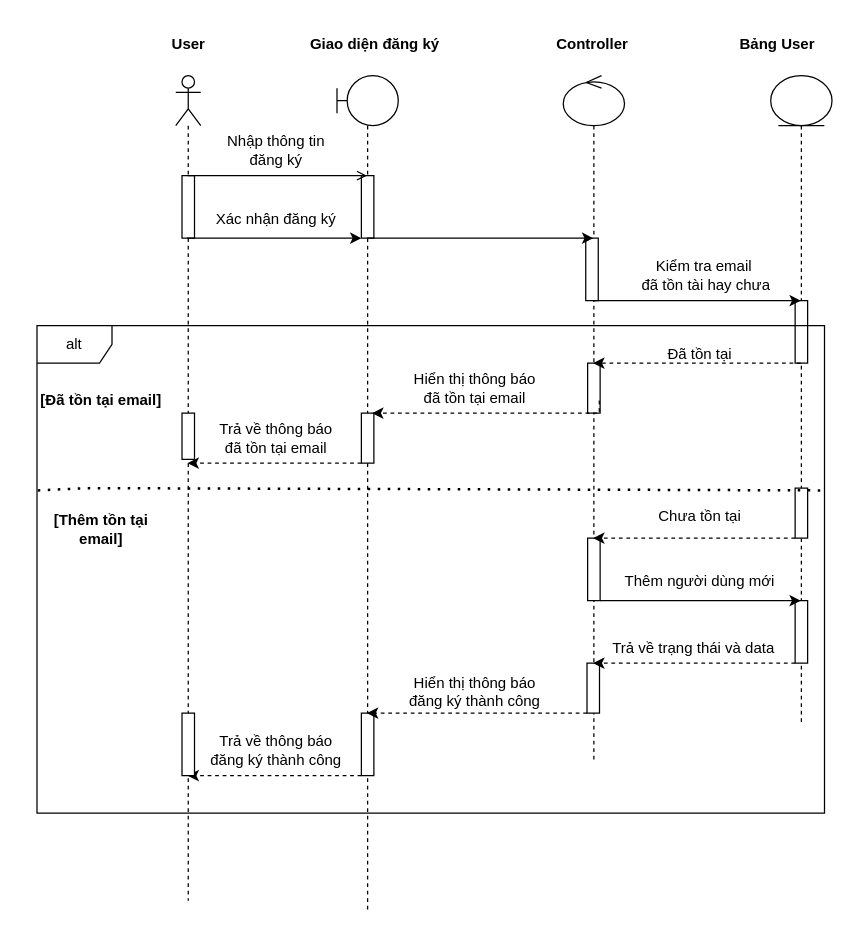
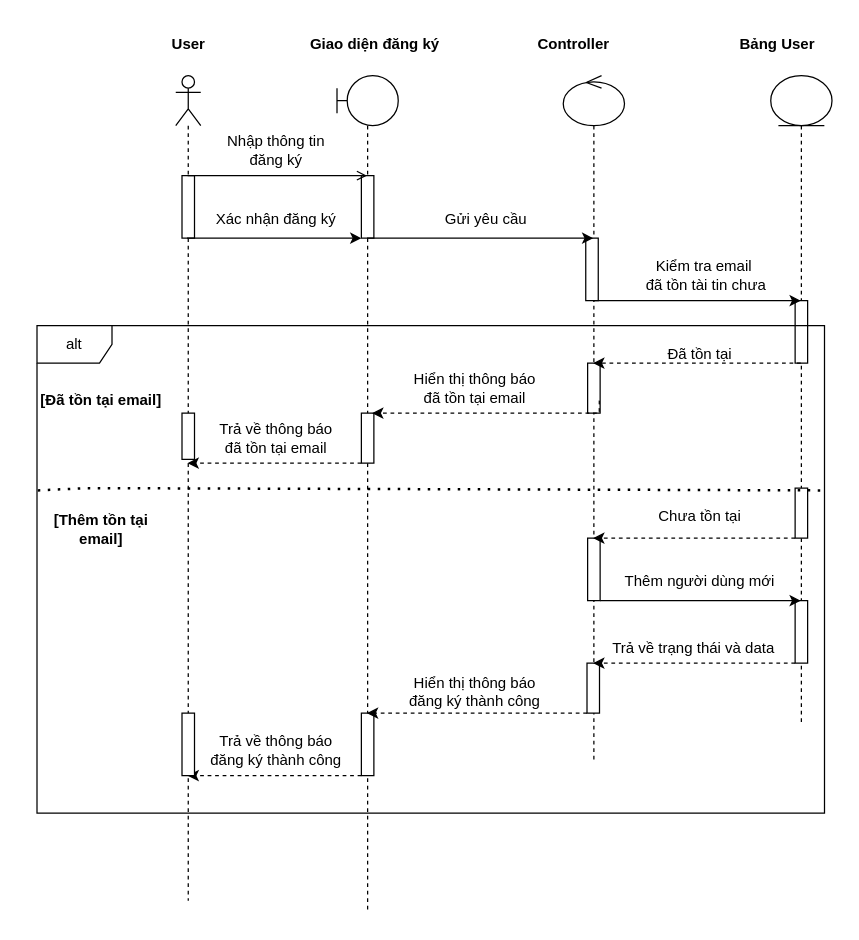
(592, 44) -> (573, 44)
none -> (486, 219)
(706, 276) -> (706, 276)
